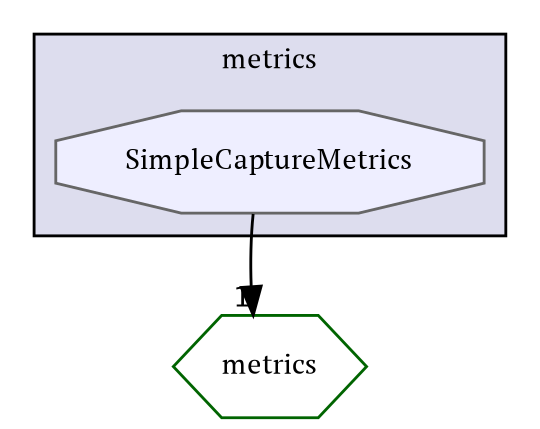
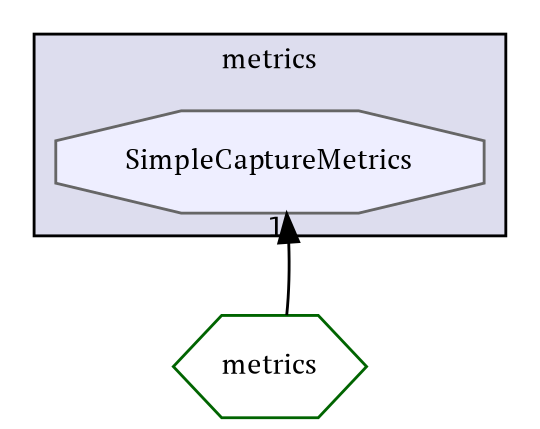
(251, 254) -> (289, 279)
